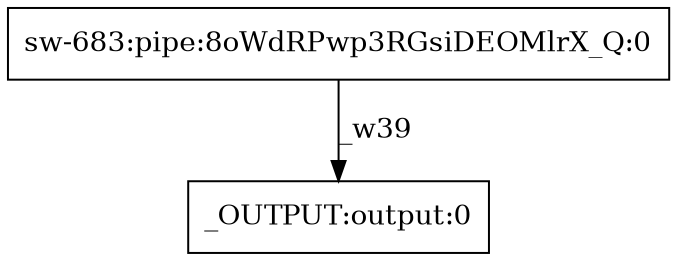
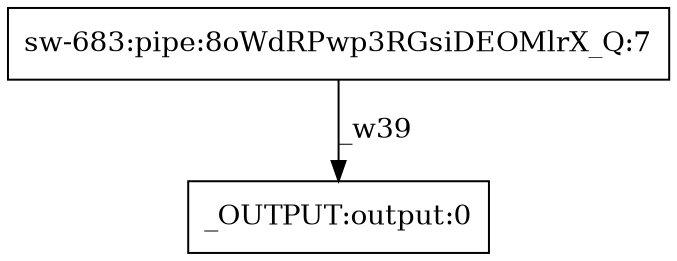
(339, 44) -> (339, 44)
